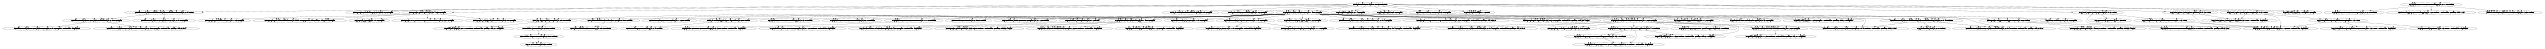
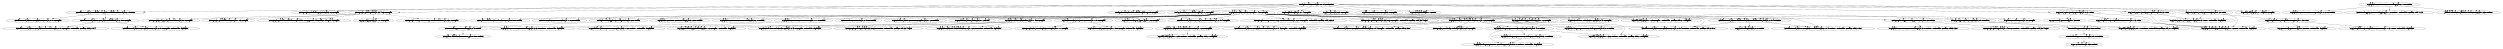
(1191, 13) -> (1137, 13)
(1189, 21) -> none
(601, 24) -> (463, 32)
